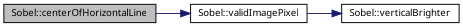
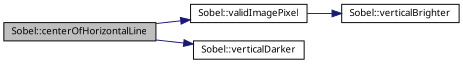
none -> (249, 50)
